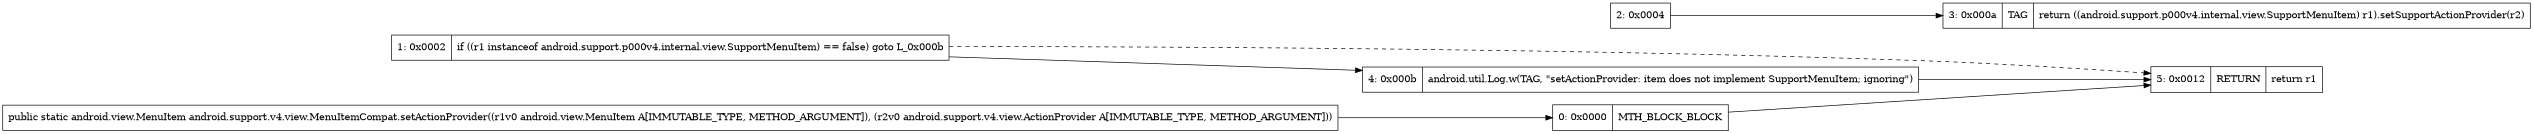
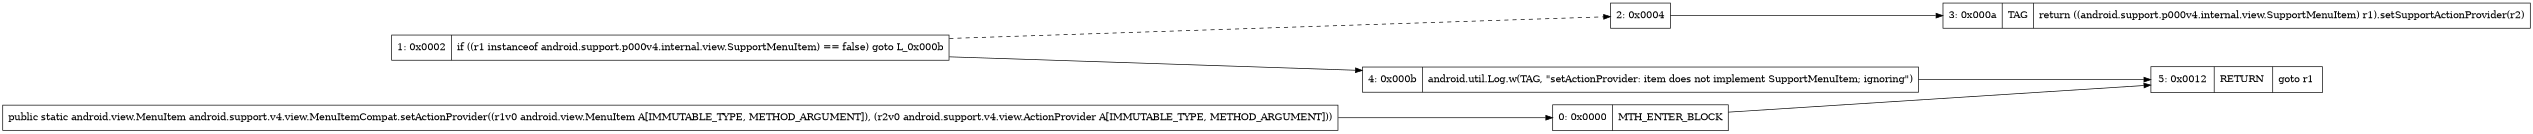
(1547, 51) -> (1276, 28)
(2294, 79) -> (2296, 79)
(1670, 117) -> (1670, 117)
